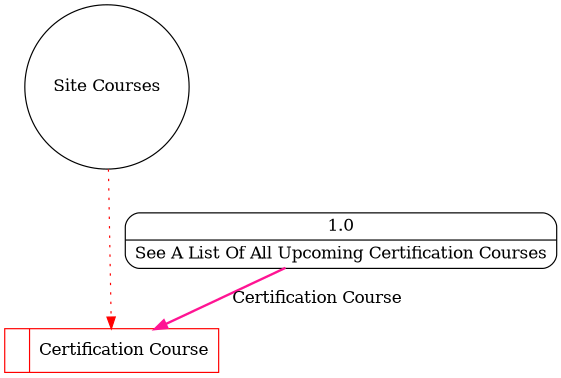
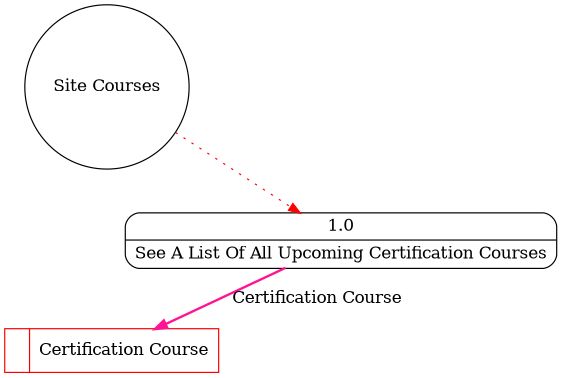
(110, 243) -> (233, 170)
